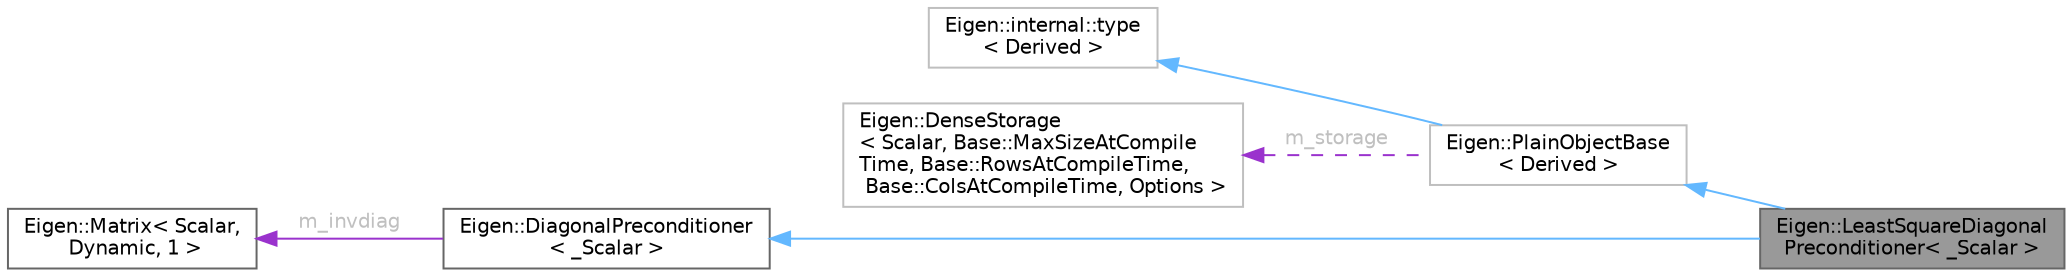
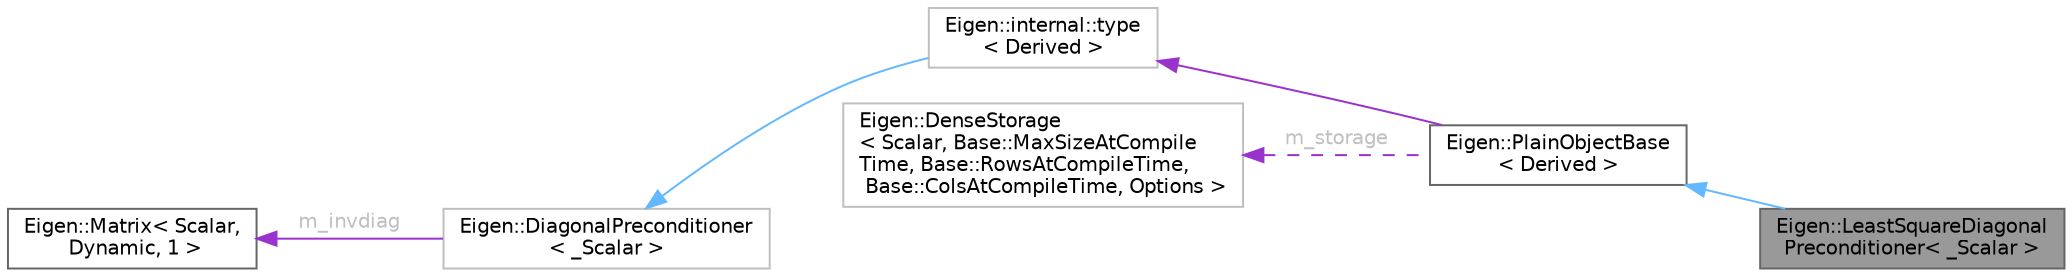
(1310, 94) -> (1310, 94)
(1558, 155) -> (1558, 155)
(607, 239) -> (607, 239)
(1275, 239) -> (788, 113)
